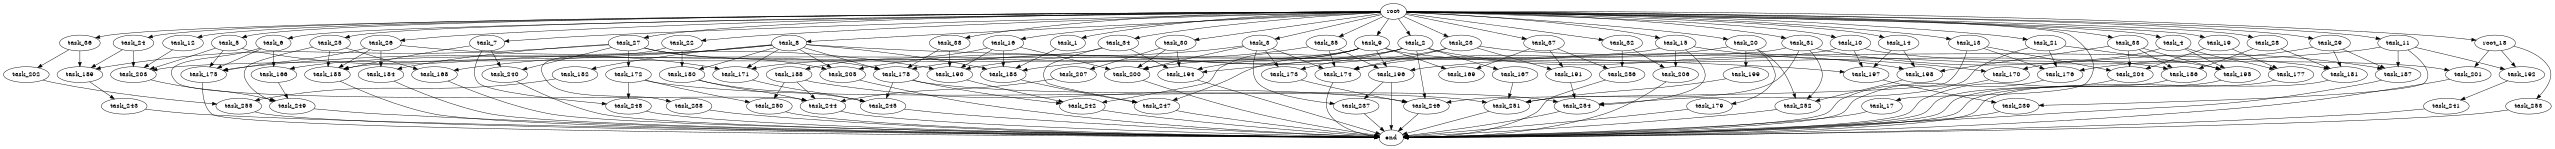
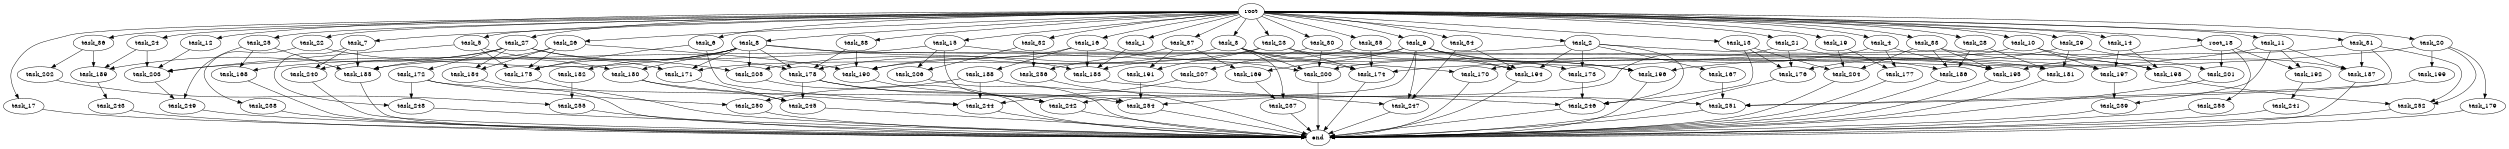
none -> (2150, 51)
(274, 75) -> none
(1375, 89) -> (1264, 89)
